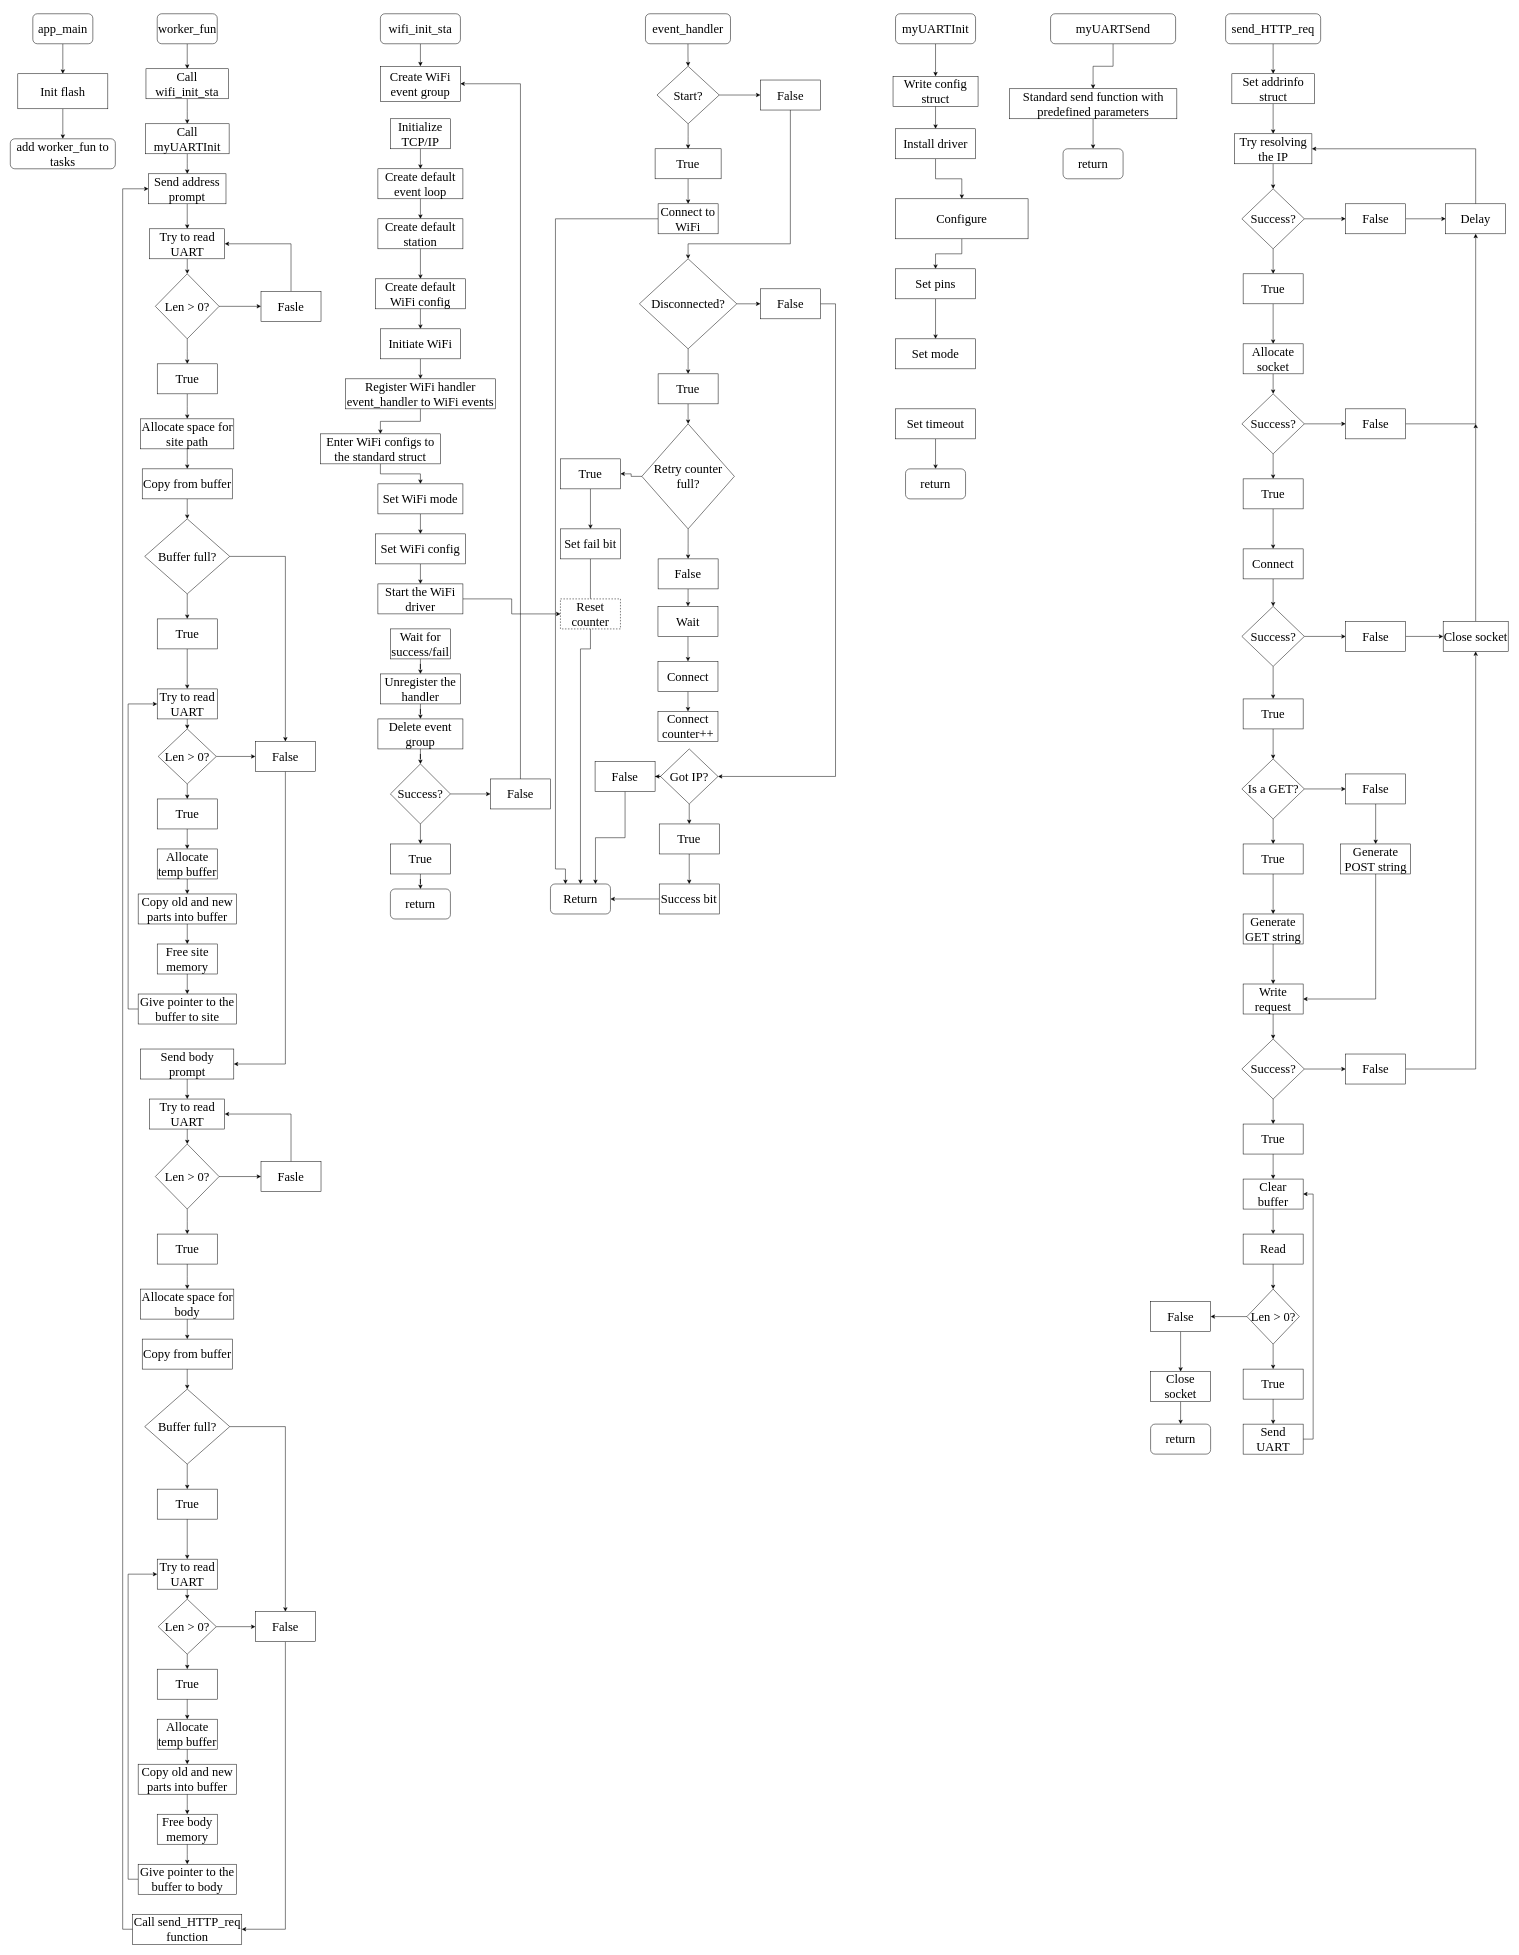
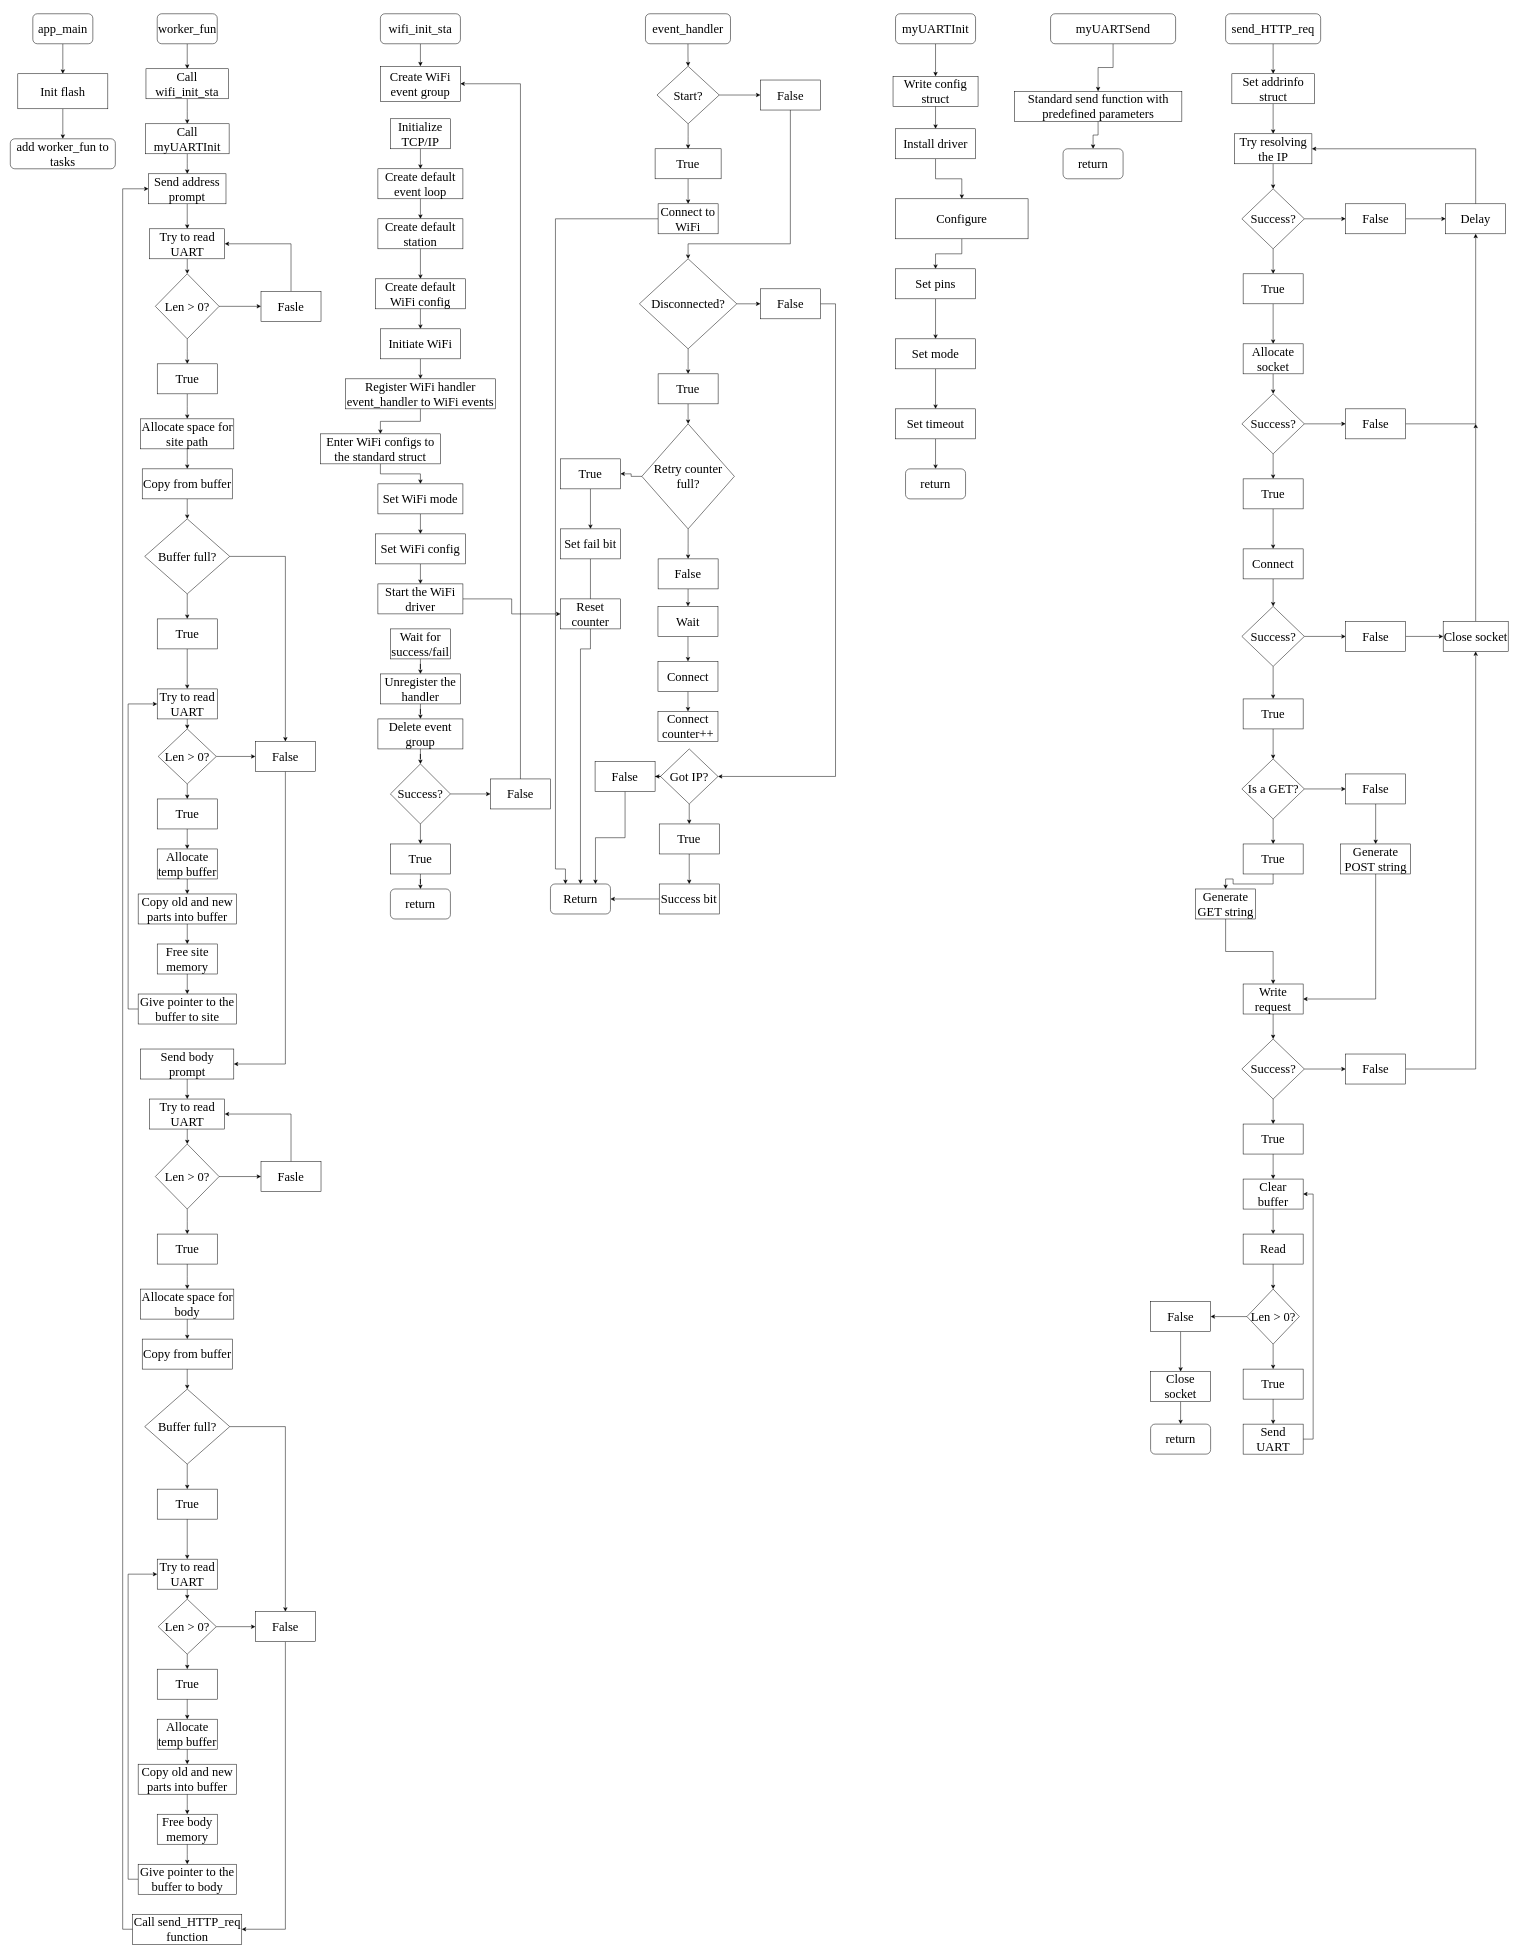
(1093, 104) -> (1098, 106)
none -> (935, 405)
(590, 614) -> (590, 614)
(1273, 929) -> (1225, 904)
